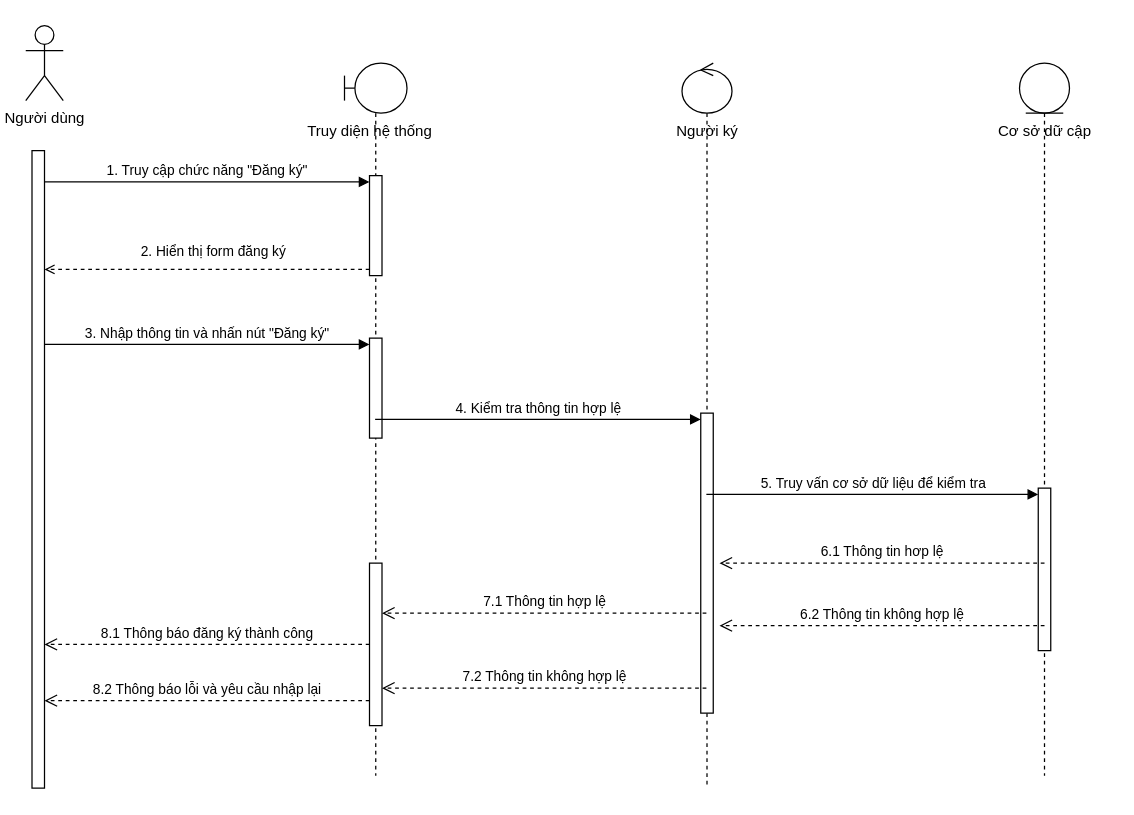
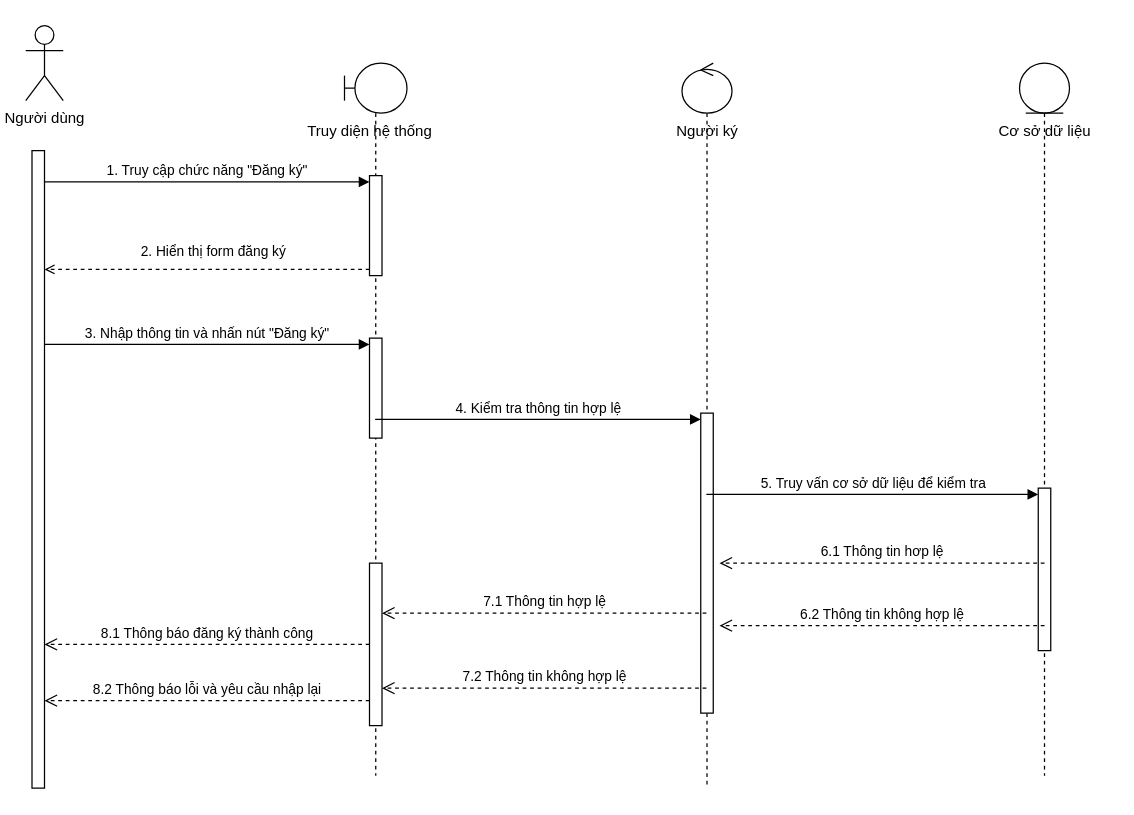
(1045, 132) -> (1045, 132)
